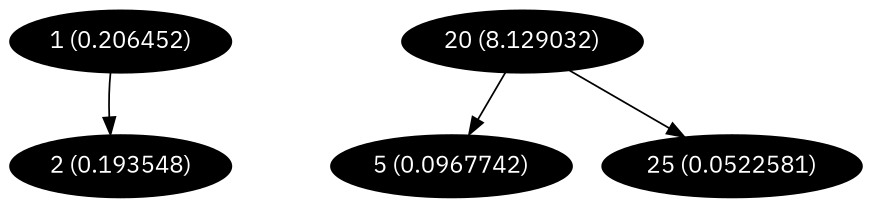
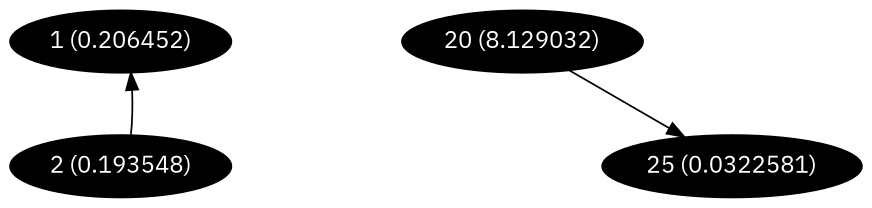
(109, 95) -> (132, 112)
(452, 166) -> none
(732, 166) -> (732, 166)
